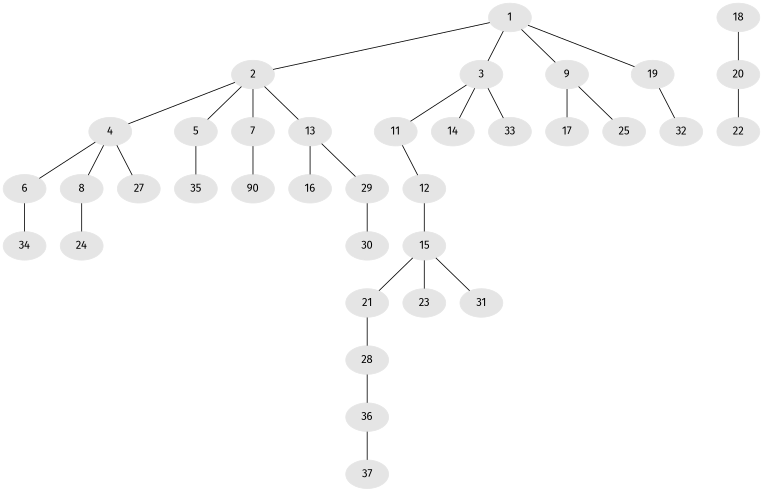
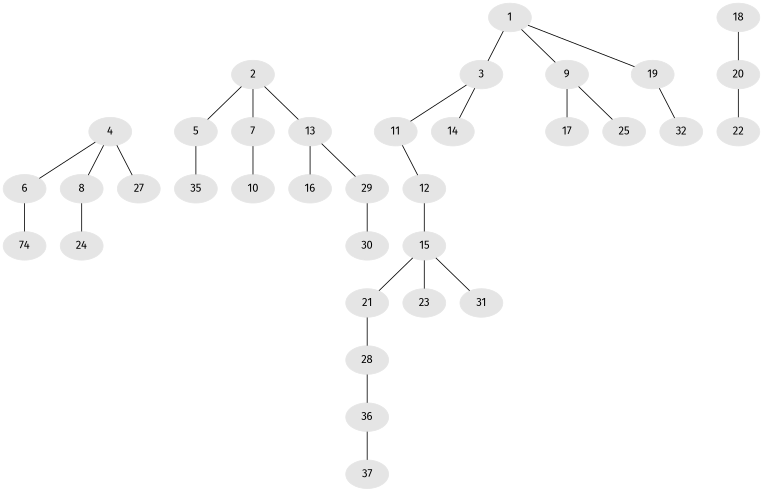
(381, 46) -> none
(182, 103) -> none
(510, 132) -> none
(253, 189) -> (253, 189)
(25, 246) -> (25, 246)
